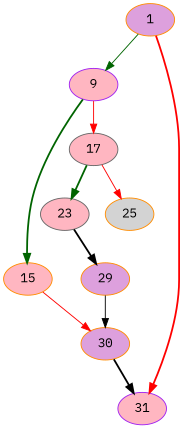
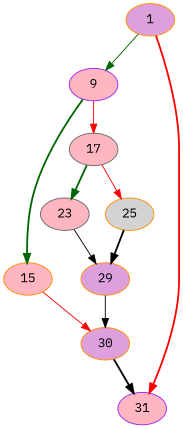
none -> (119, 242)
(83, 243) -> (83, 243)
